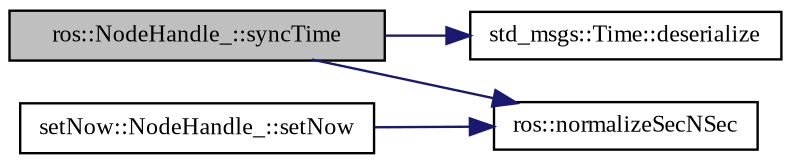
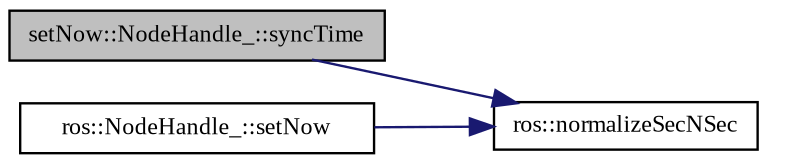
(197, 36) -> (197, 36)
(626, 36) -> none
(197, 128) -> (197, 128)
